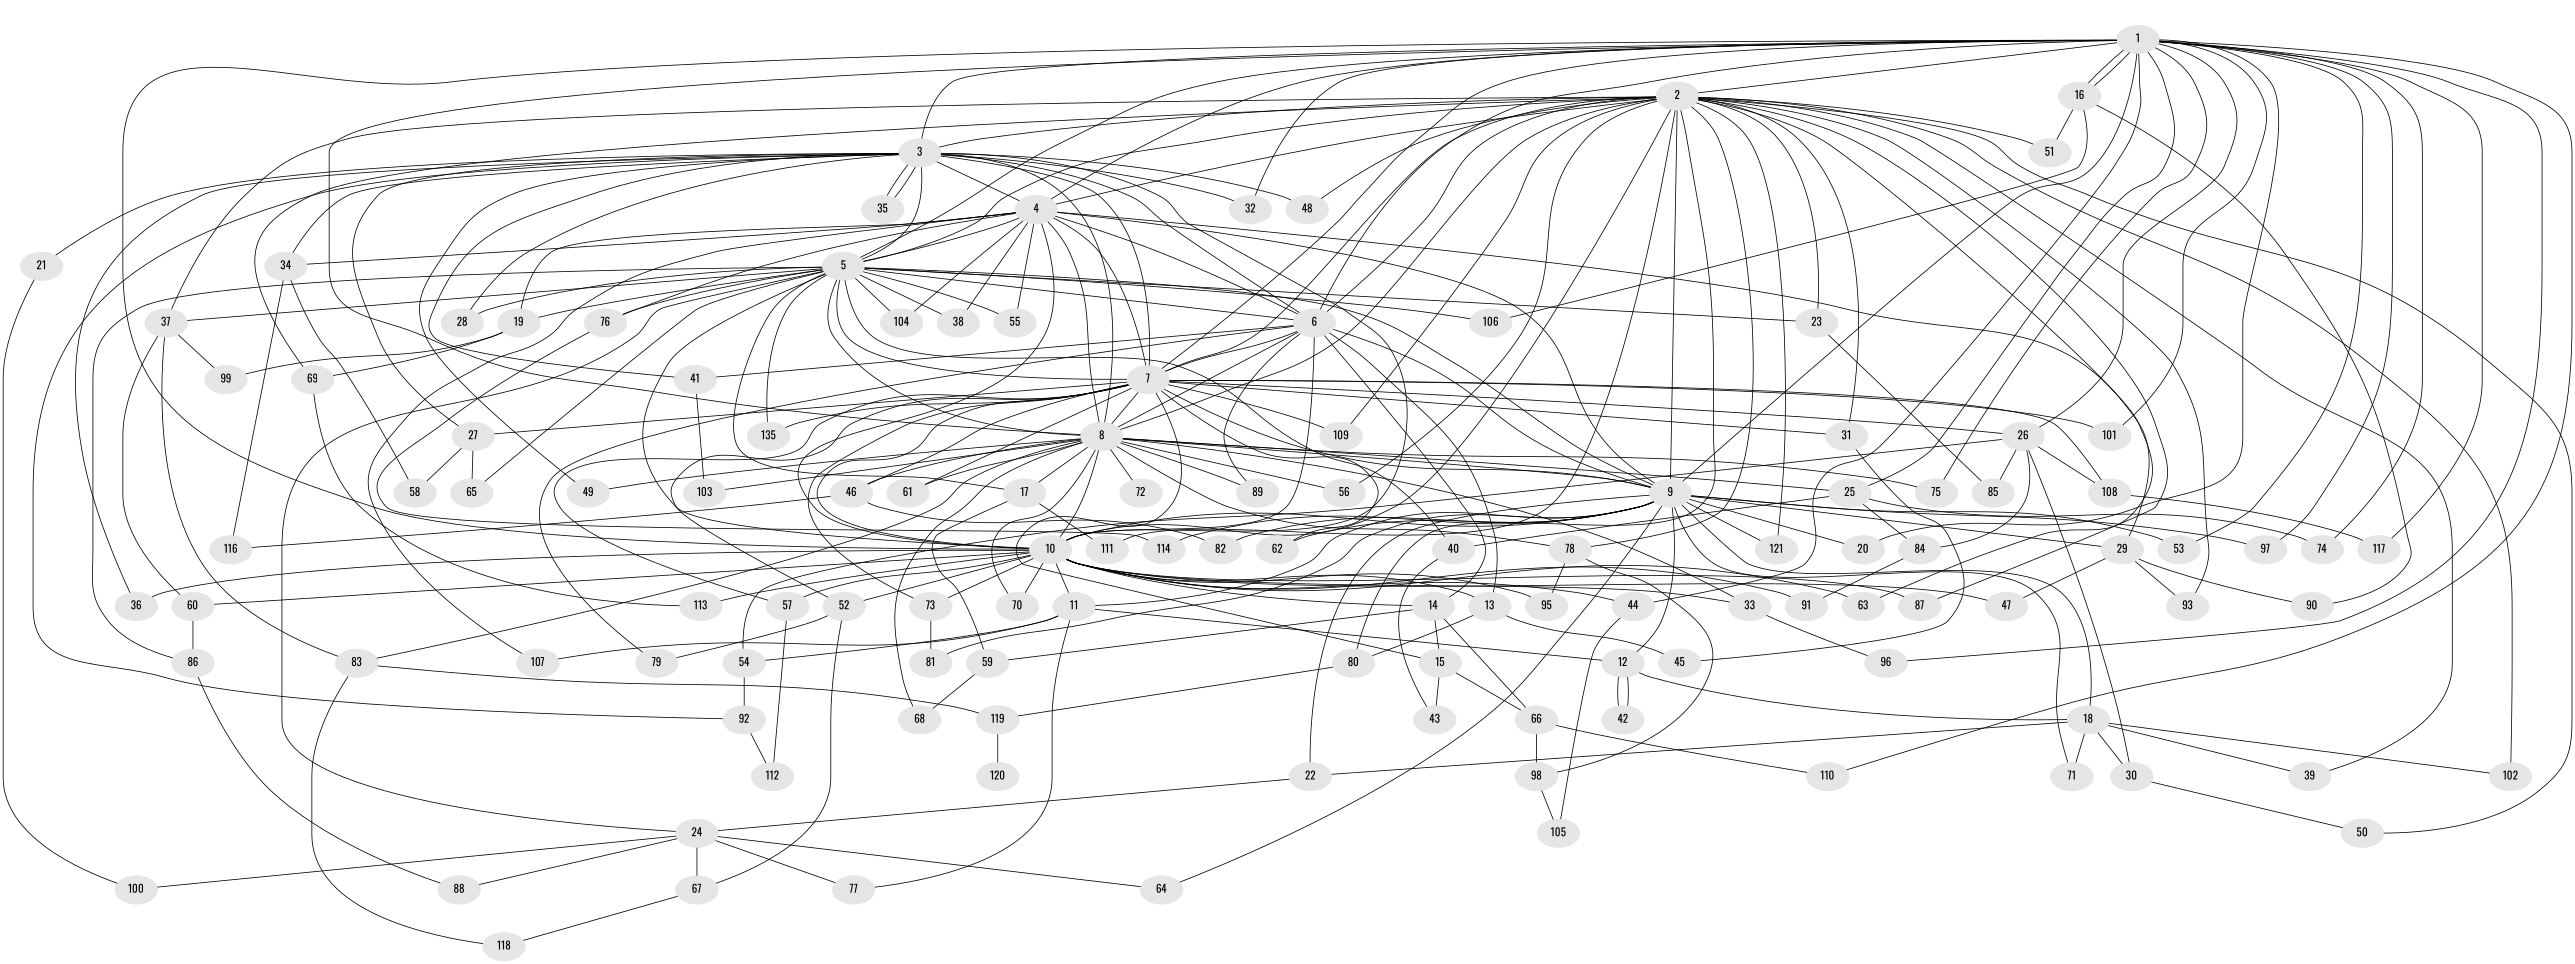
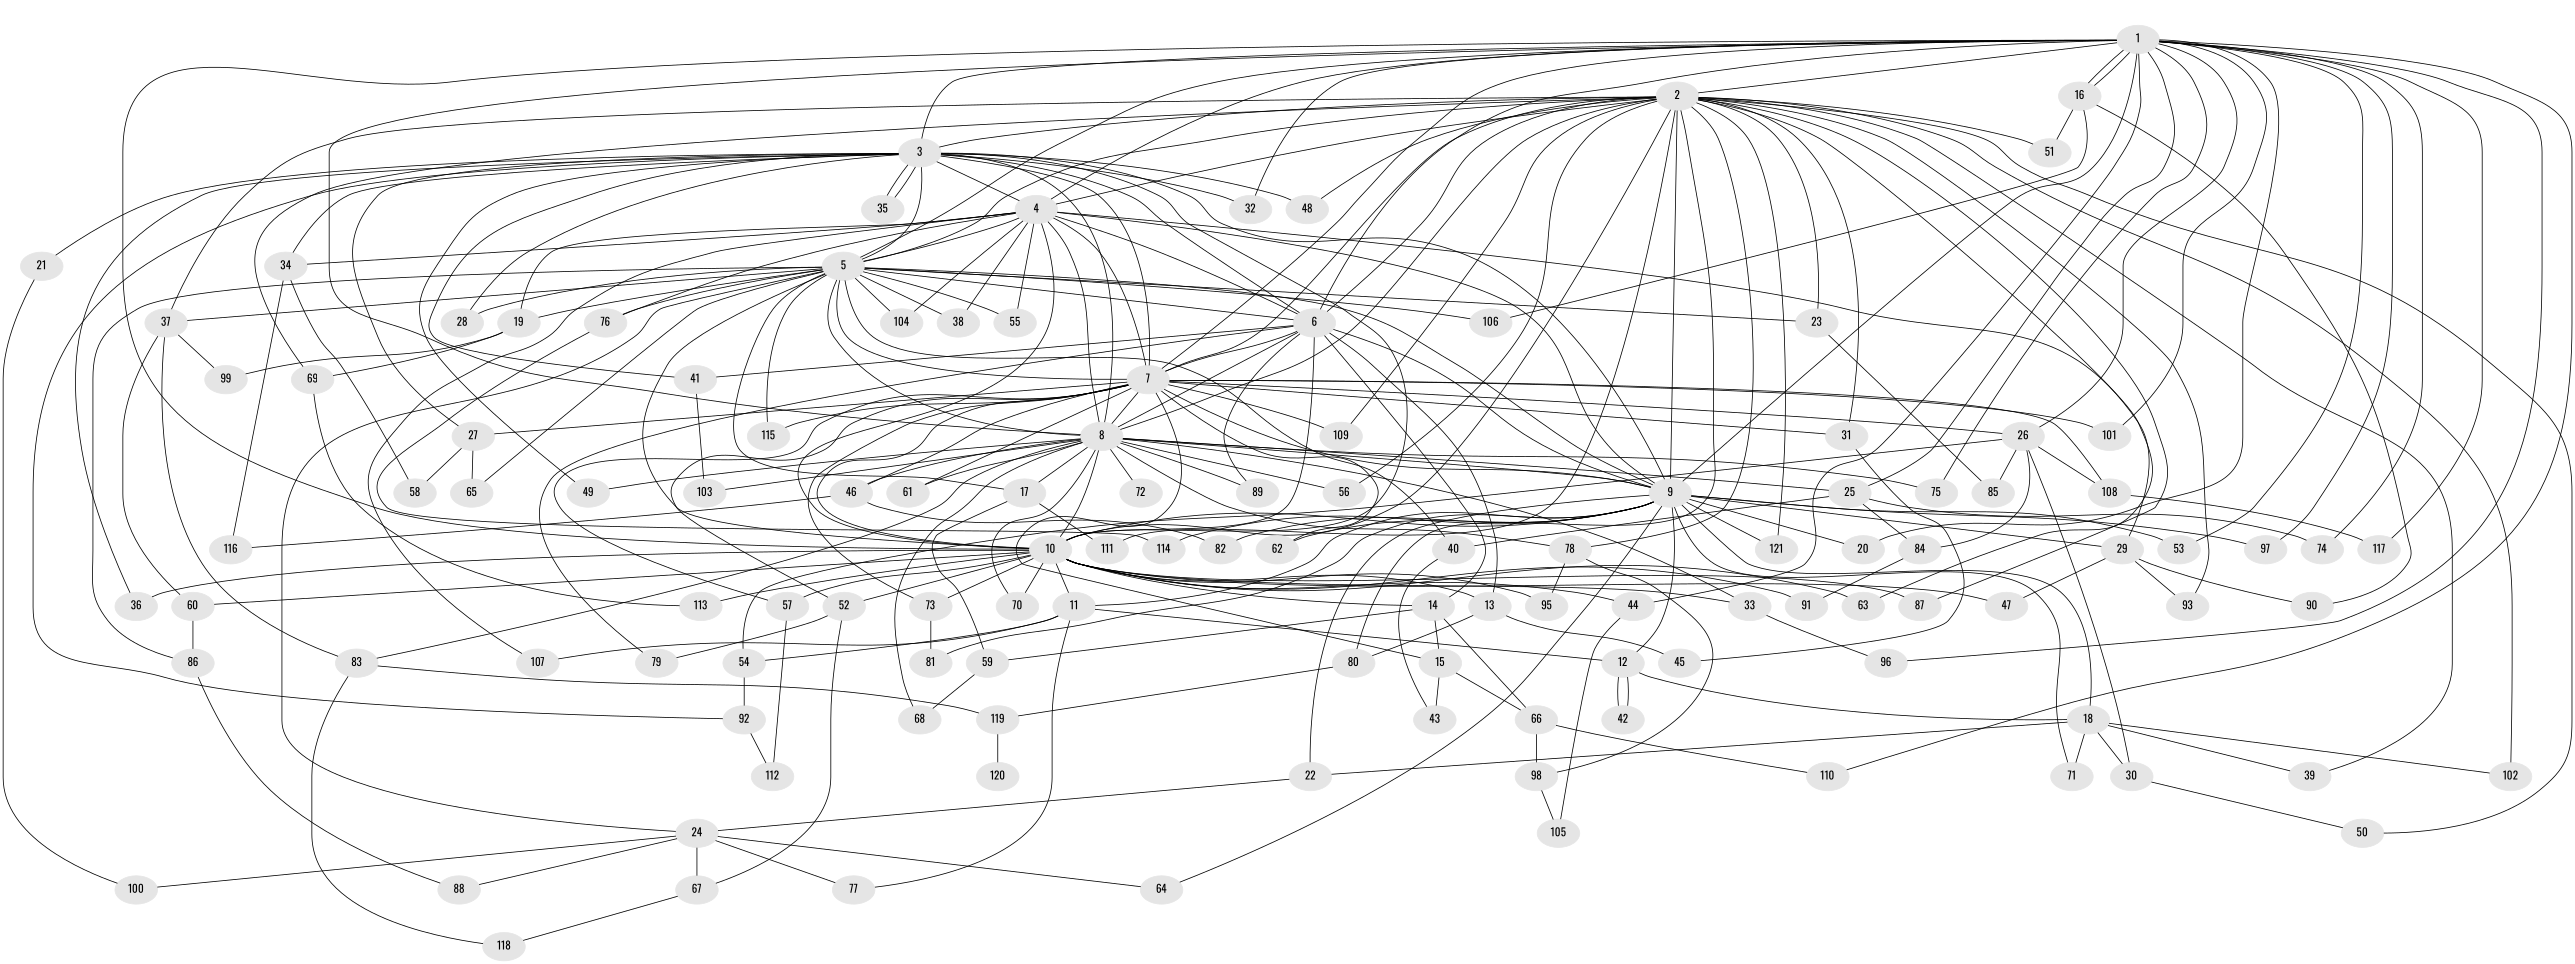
none -> (1306, 241)
(769, 436) -> (769, 436)
